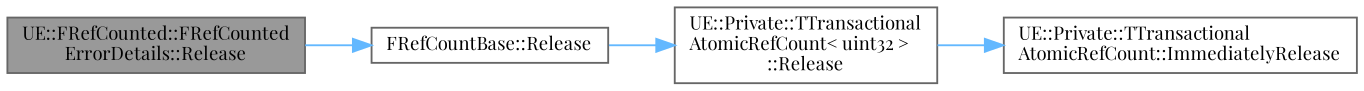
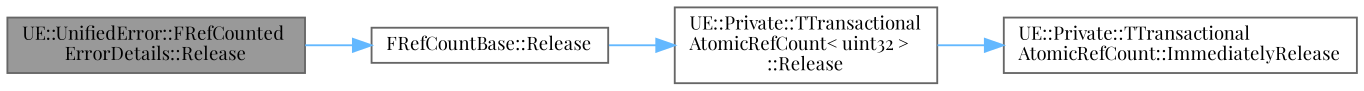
(156, 45) -> (156, 45)
